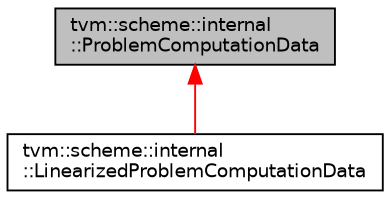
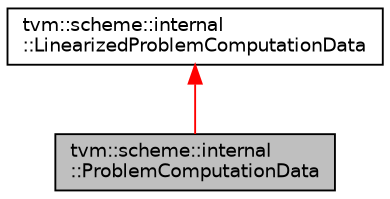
(195, 109) -> (195, 109)
